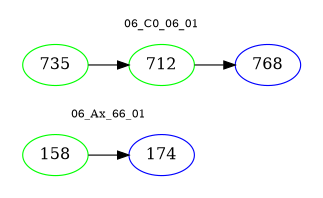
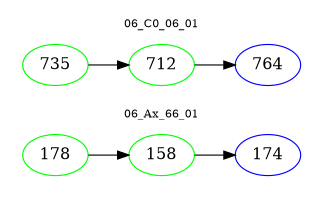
(268, 65) -> (268, 65)
none -> (55, 155)
